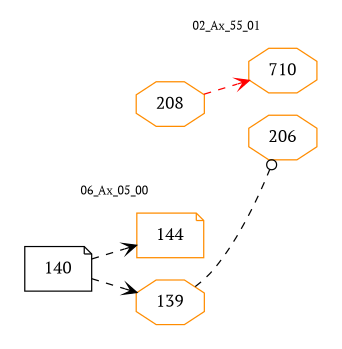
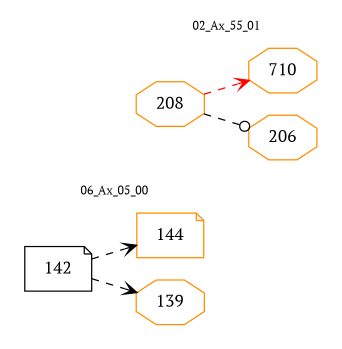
(239, 233) -> (222, 119)
(58, 269) -> (58, 269)
